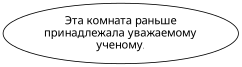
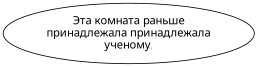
(121, 33) -> (129, 33)
